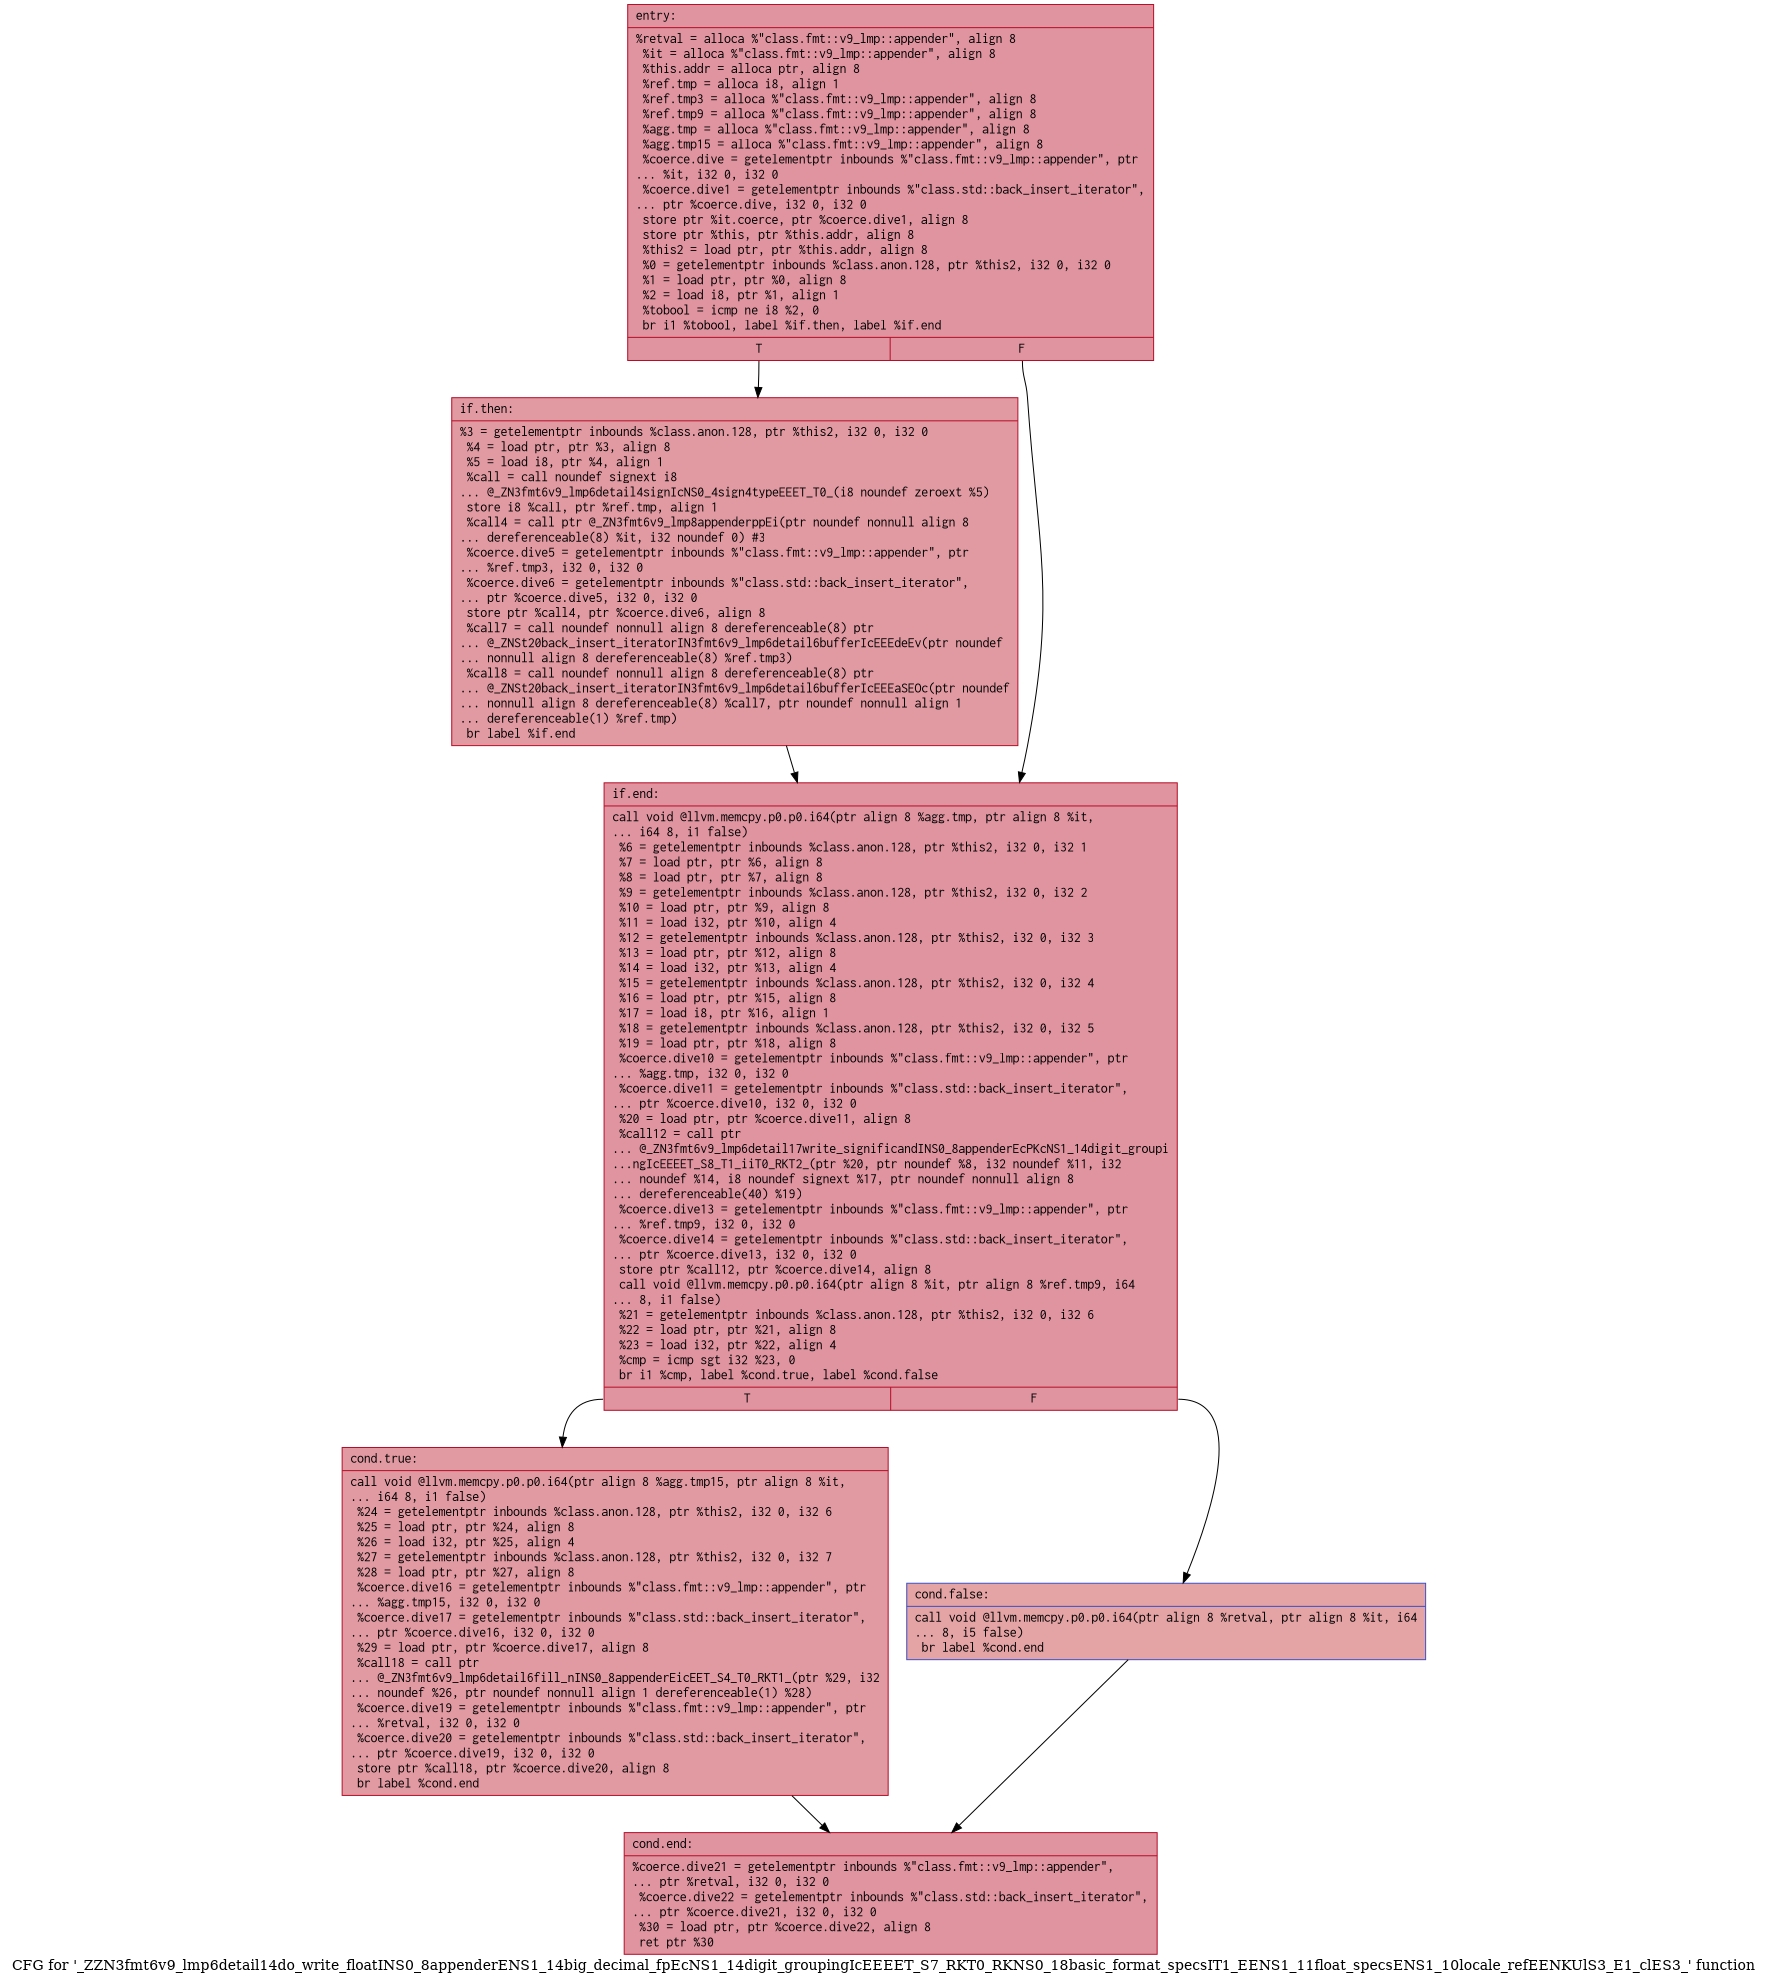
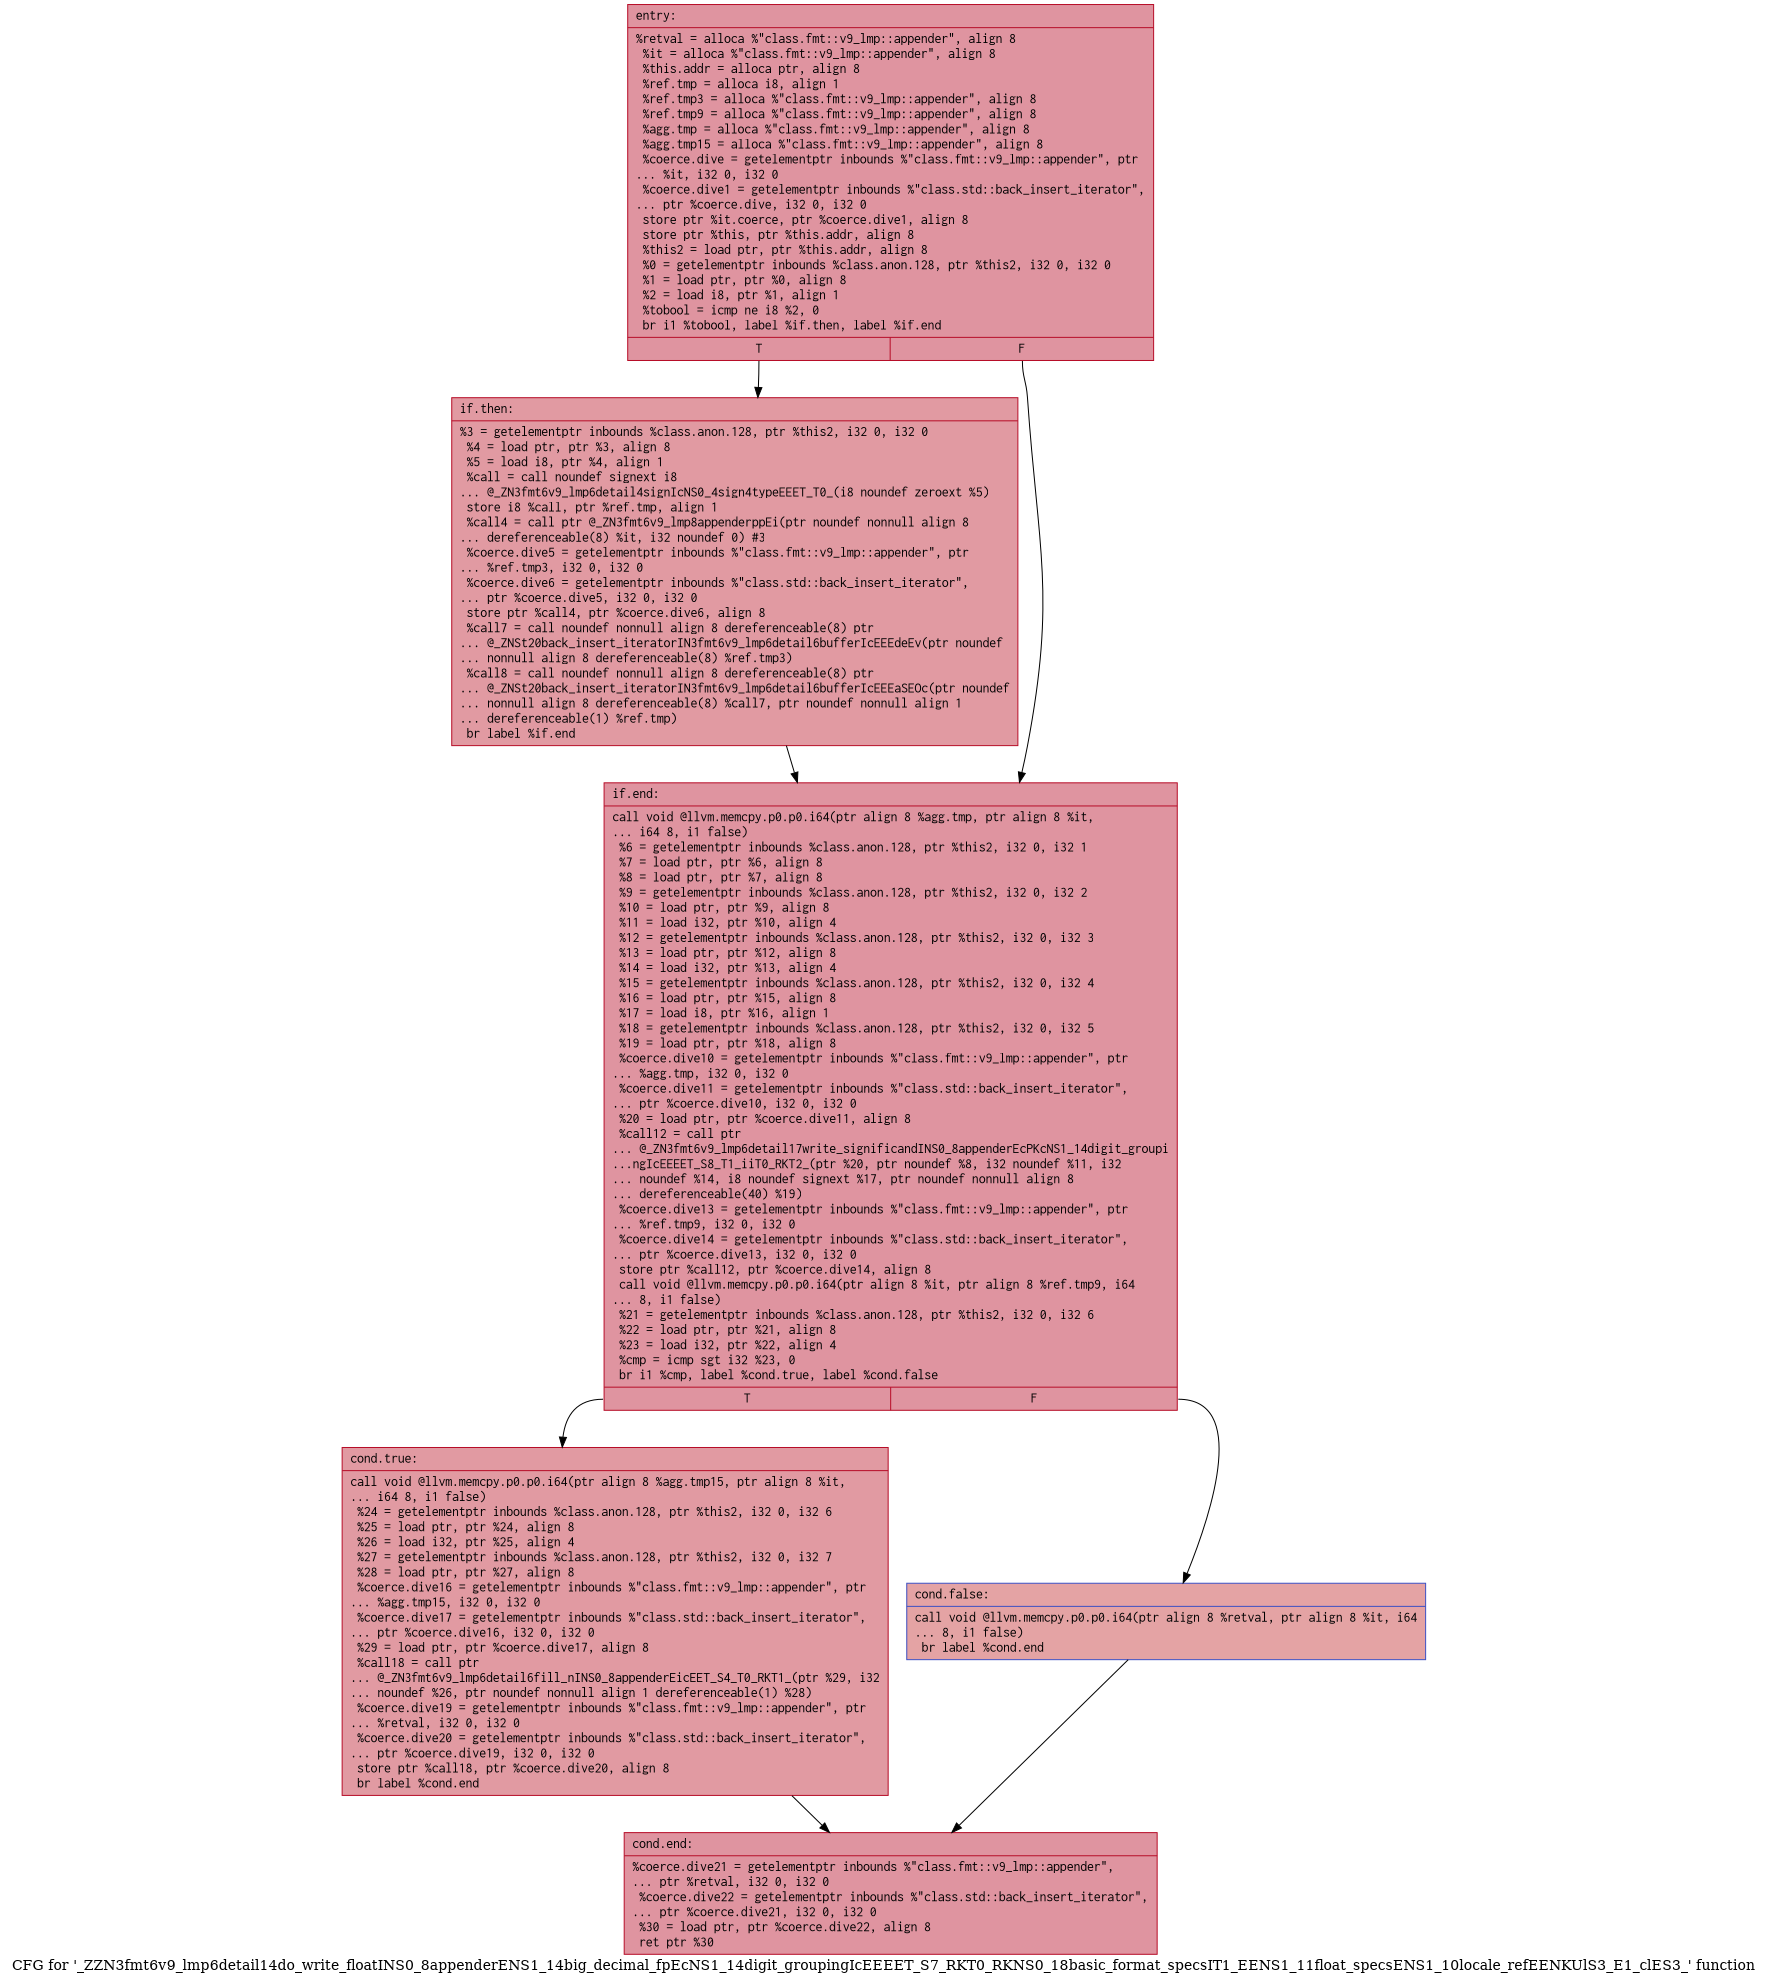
(970, 1633) -> (970, 1633)
